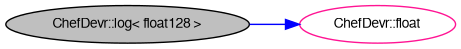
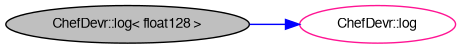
(378, 24) -> (378, 24)
